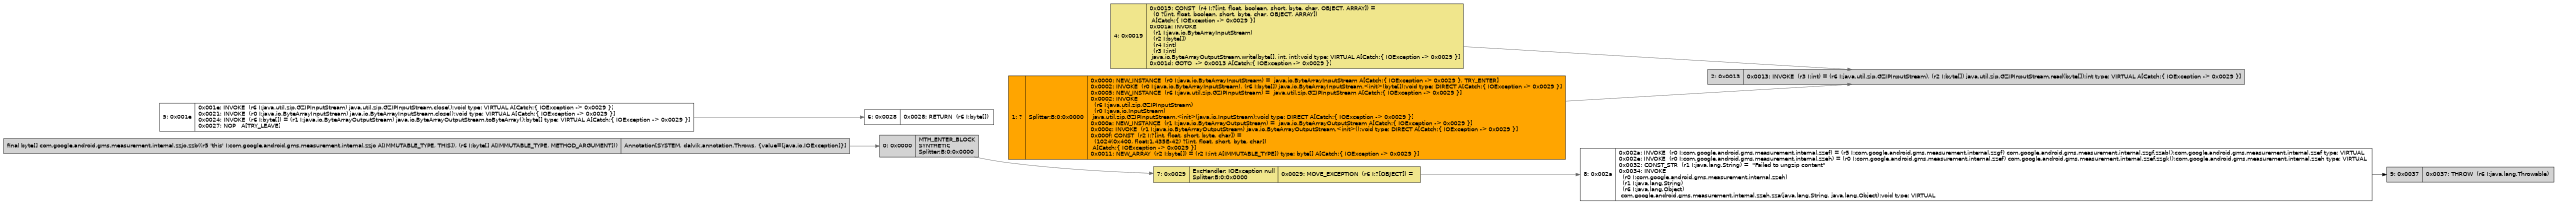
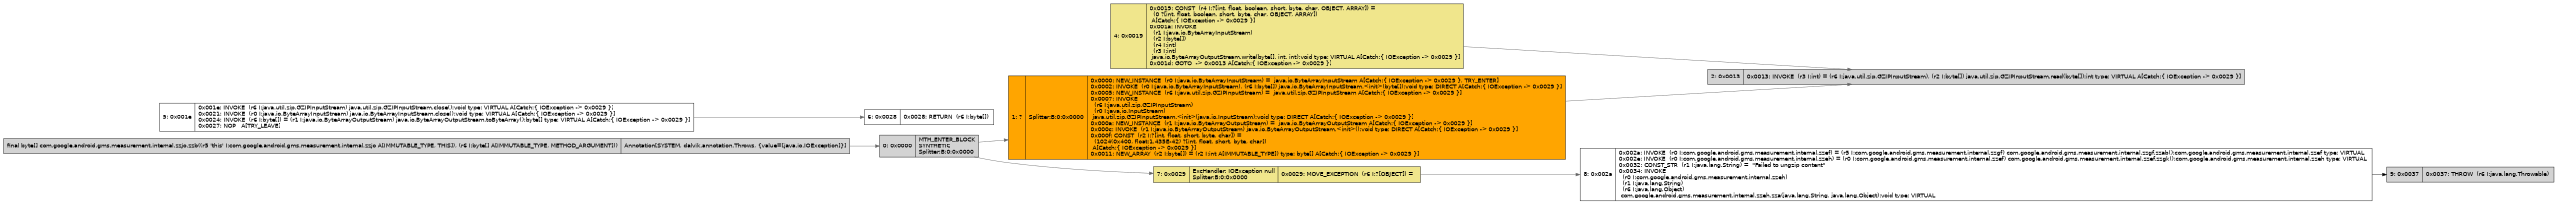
(1116, 99) -> (1116, 99)
none -> (991, 141)
